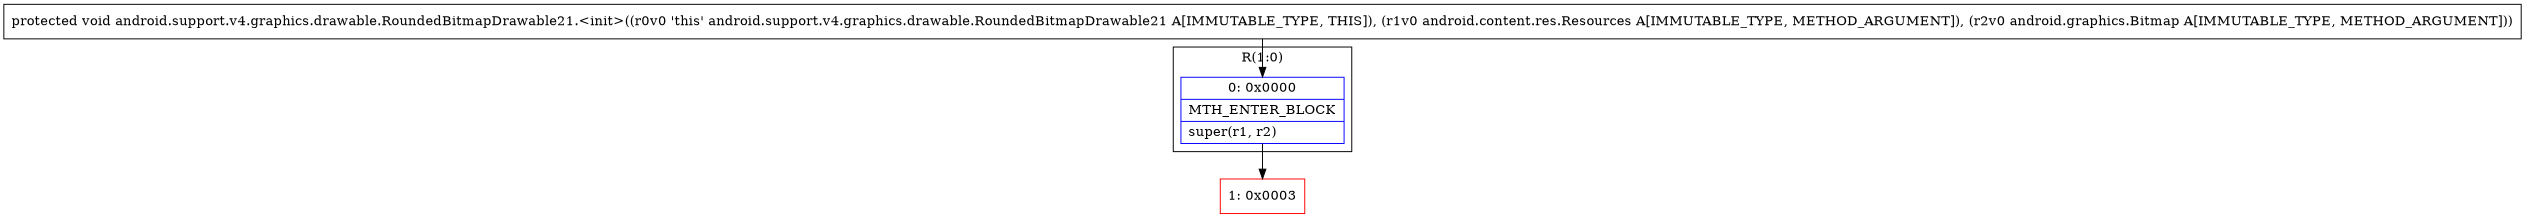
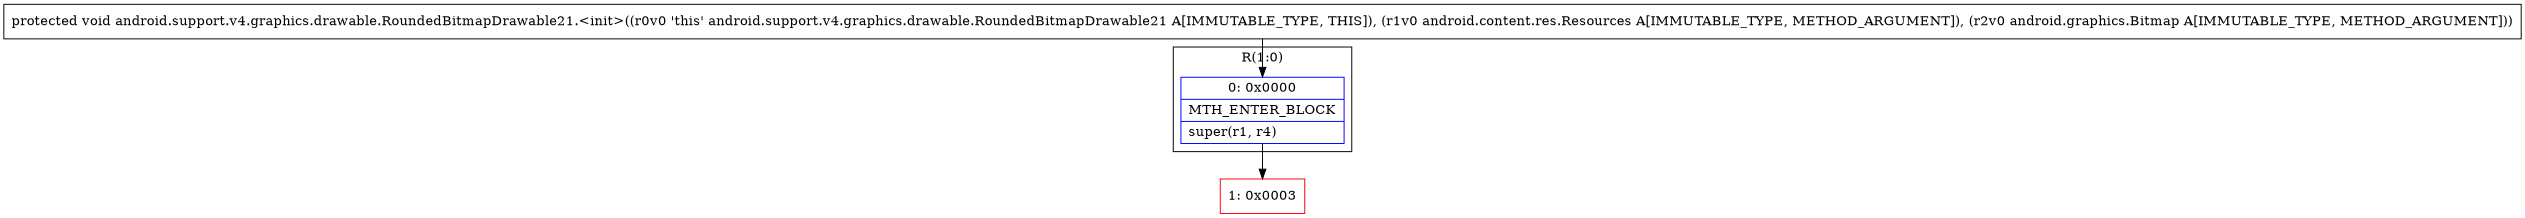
(1233, 132) -> (1233, 132)
